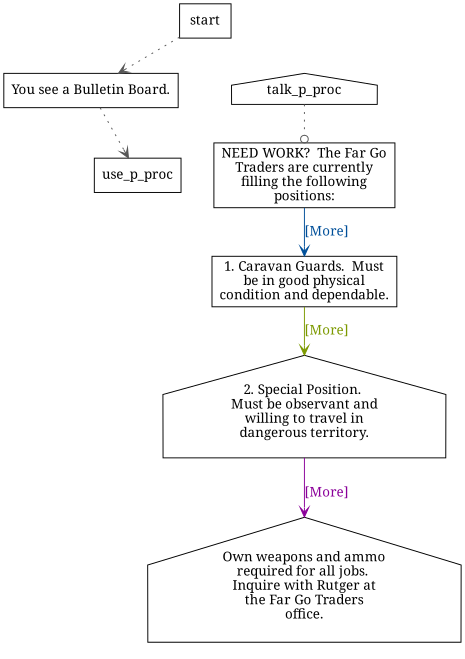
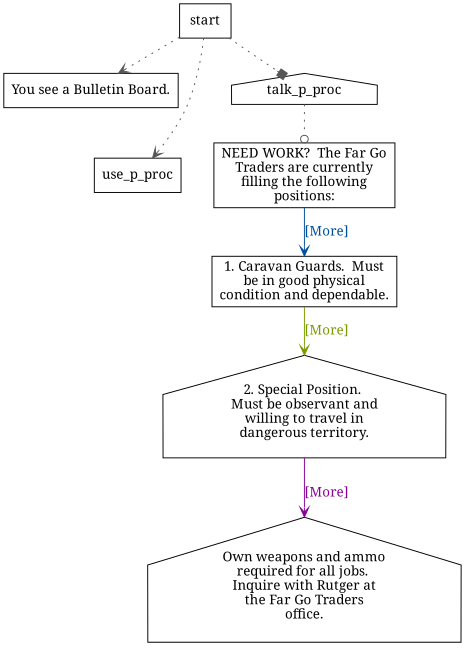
none -> (253, 55)
(112, 129) -> (190, 98)
